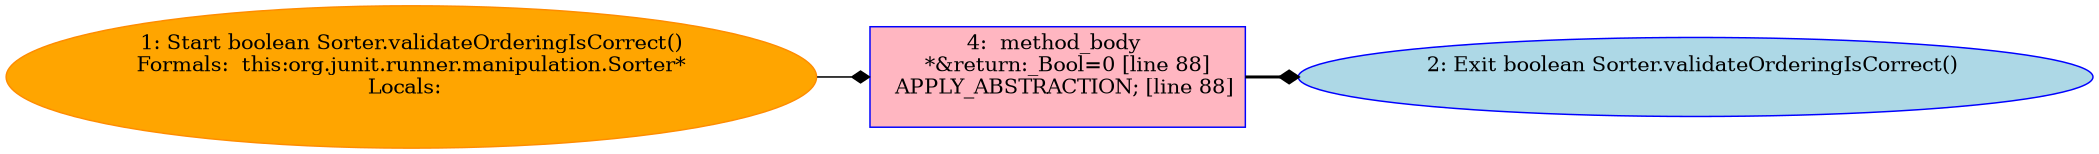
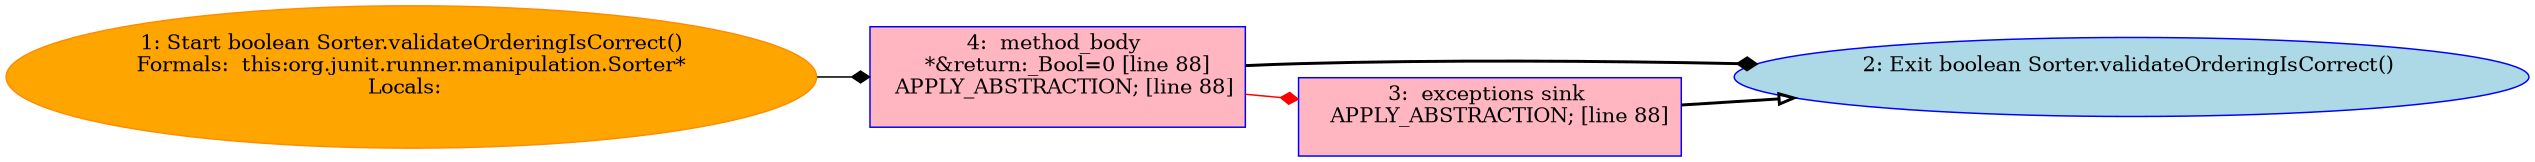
none -> (1490, 117)
